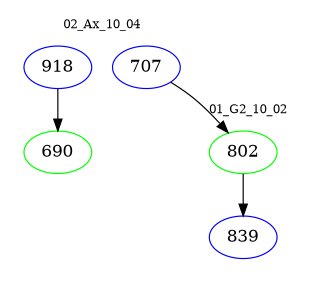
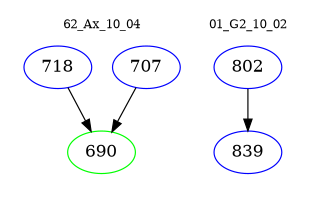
(102, 25) -> (102, 25)
(58, 67) -> (58, 67)
(208, 111) -> (127, 104)
(243, 152) -> (248, 67)
